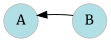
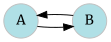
none -> (50, 27)
